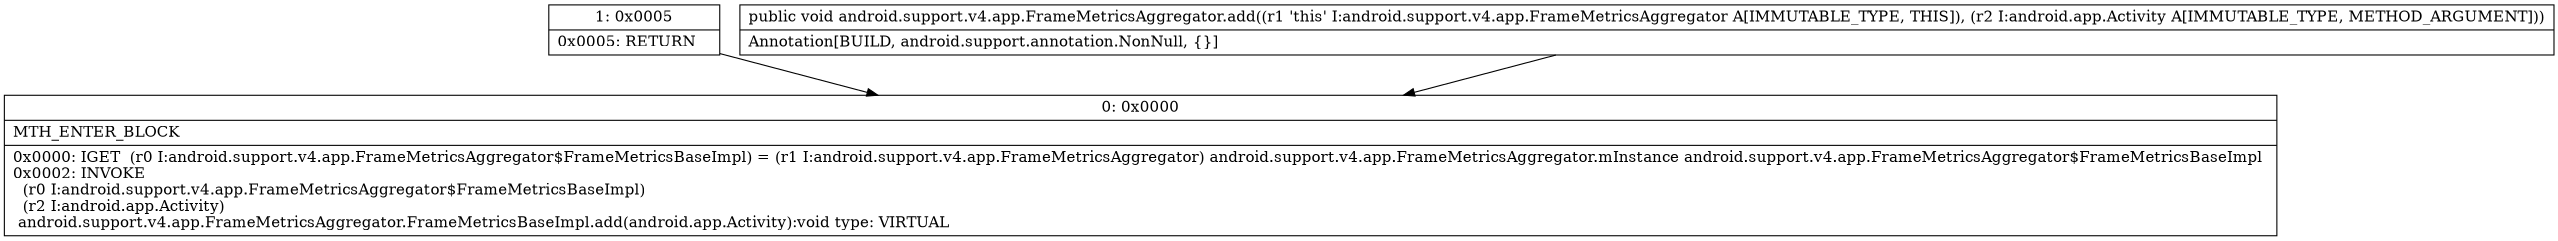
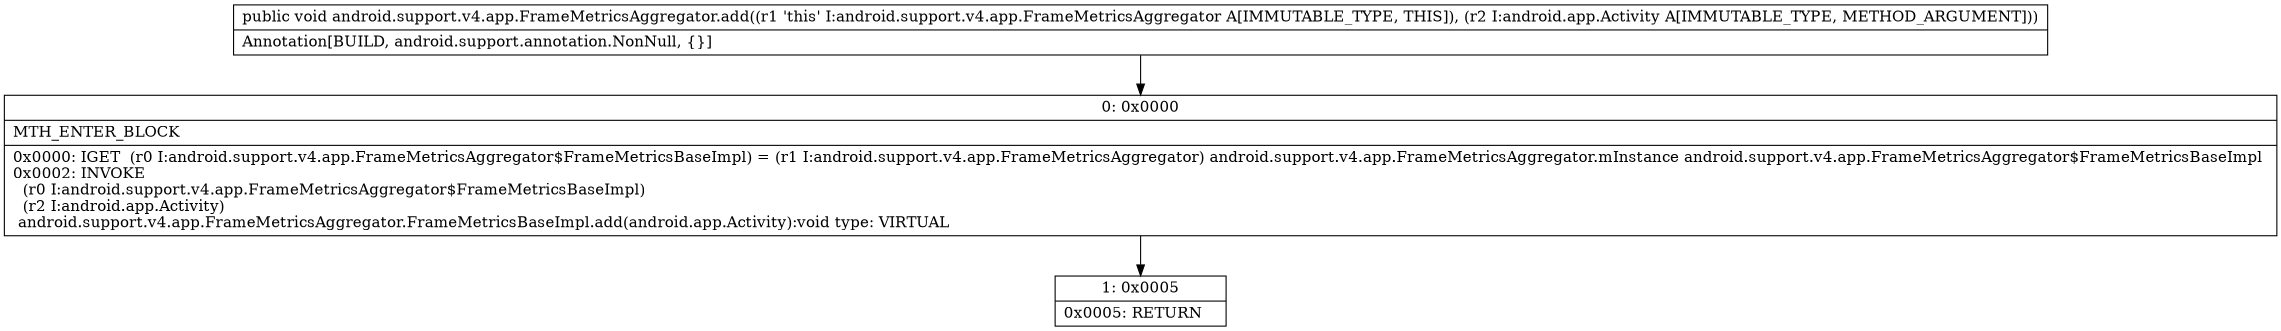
(794, 73) -> (1141, 250)
